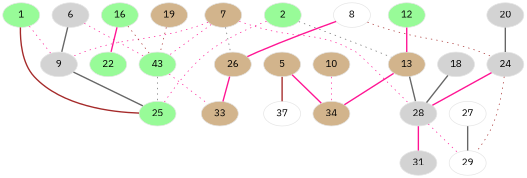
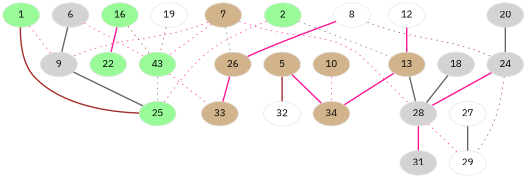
(169, 15) -> (169, 15)
(407, 15) -> (407, 15)
(282, 114) -> (282, 114)
